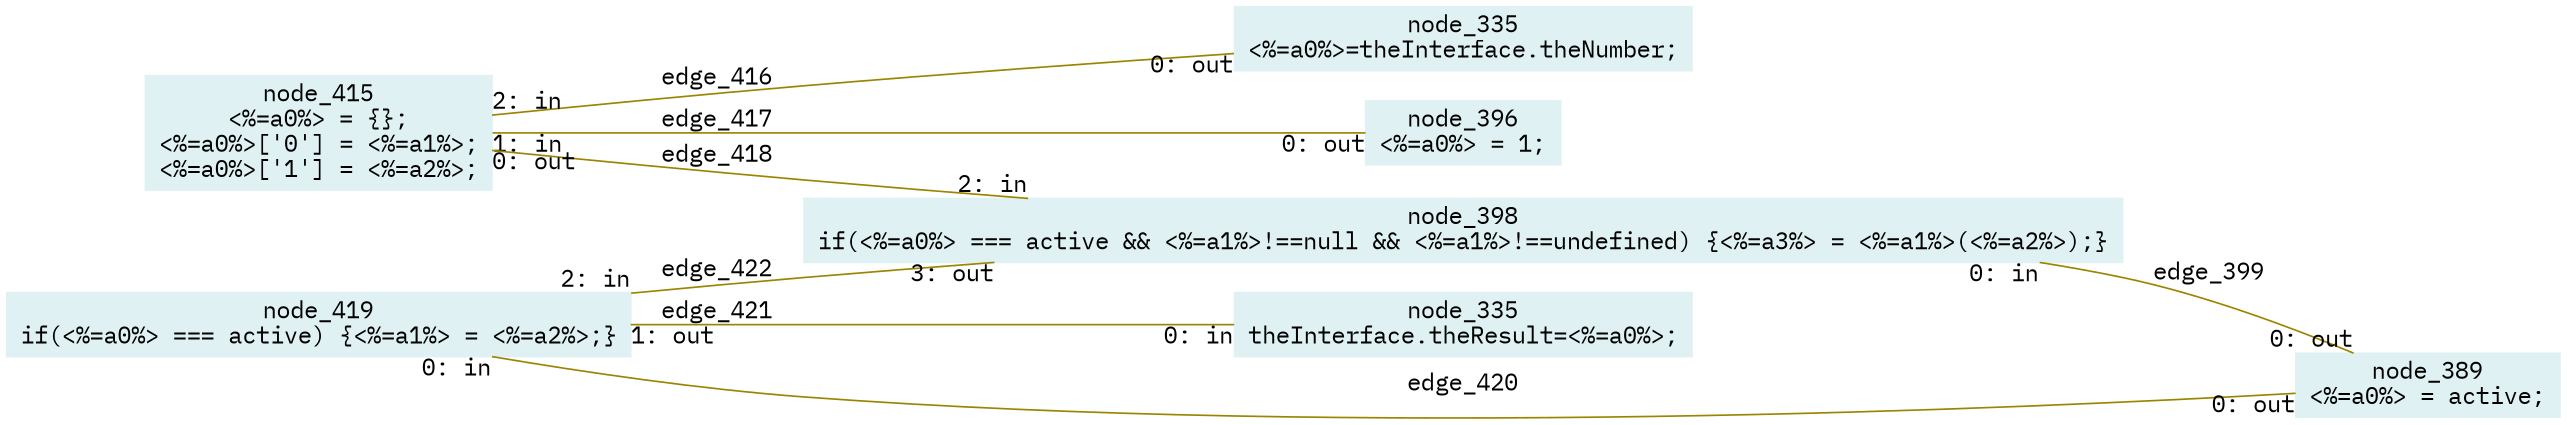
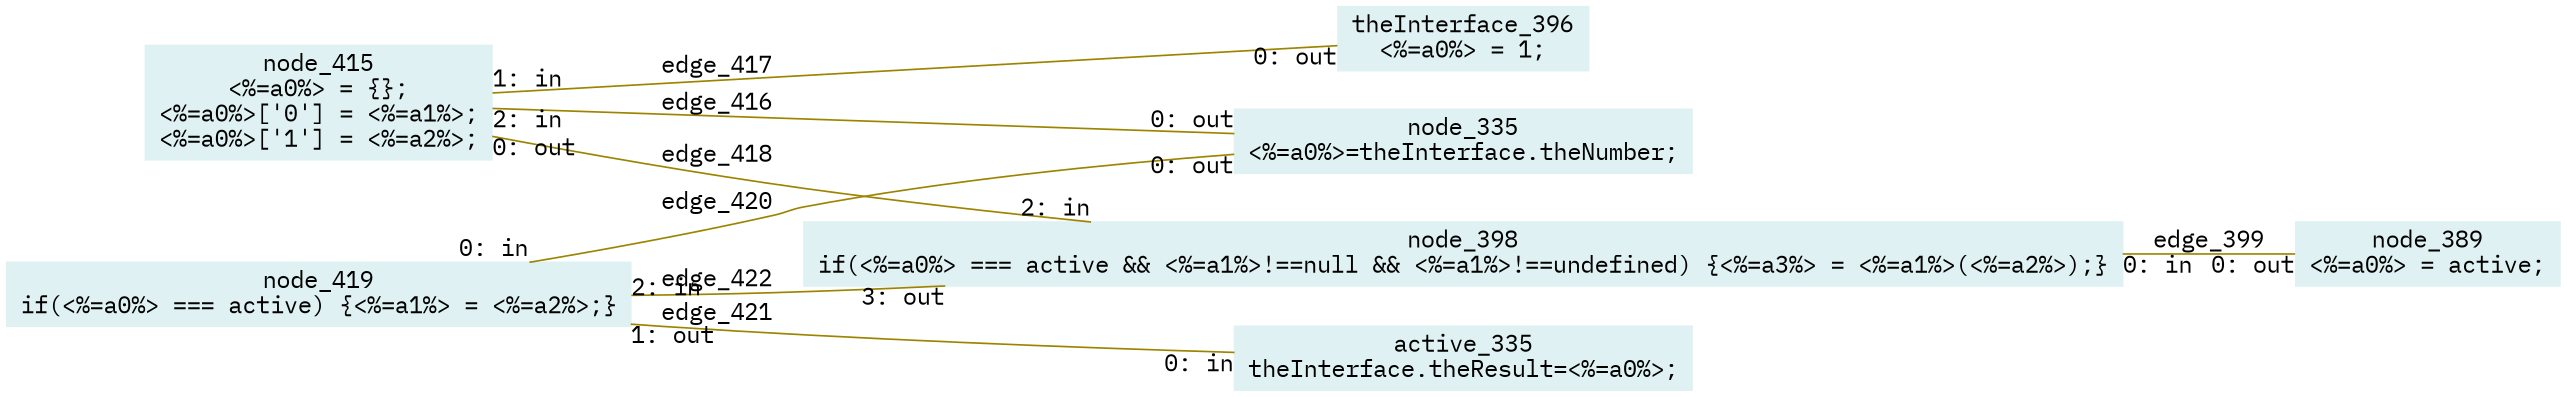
(1463, 133) -> (1463, 39)
(1463, 325) -> (1463, 358)
(1392, 417) -> (915, 189)
